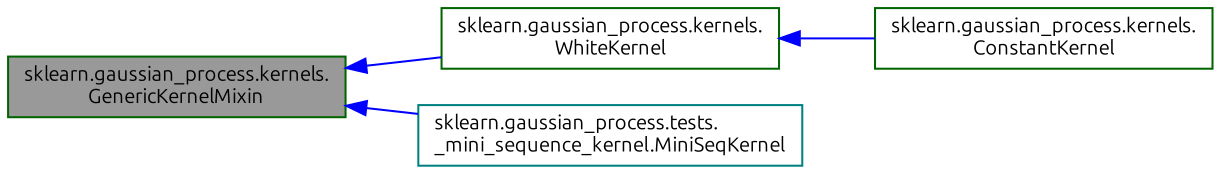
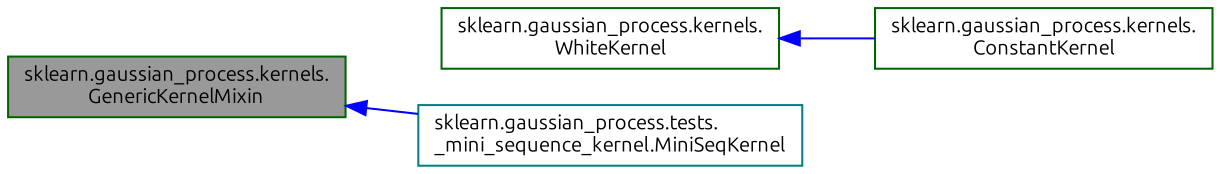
(404, 61) -> none
